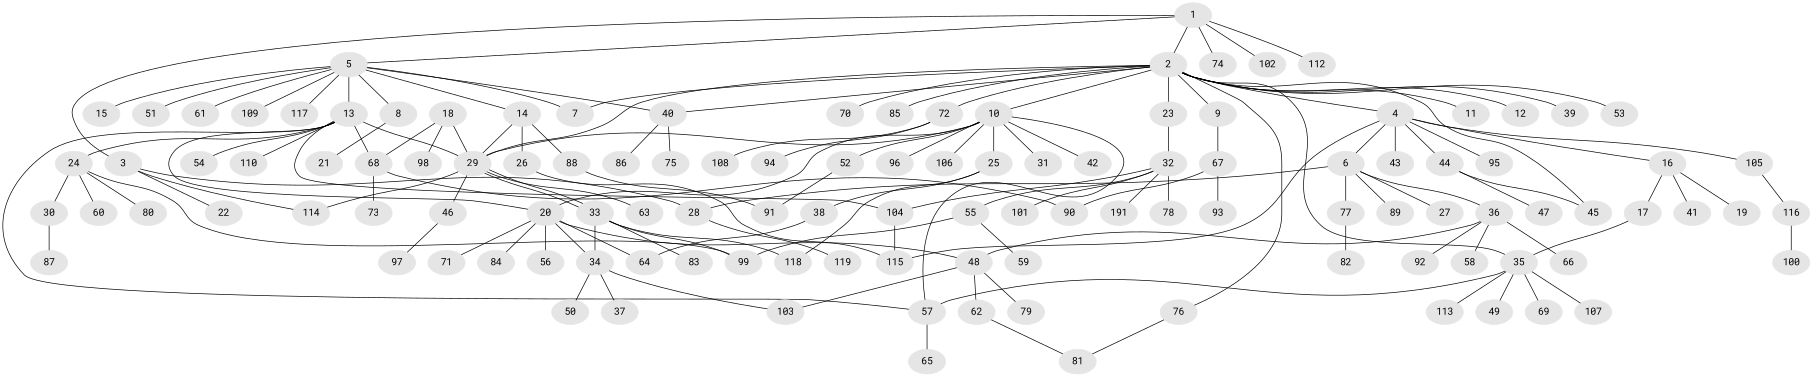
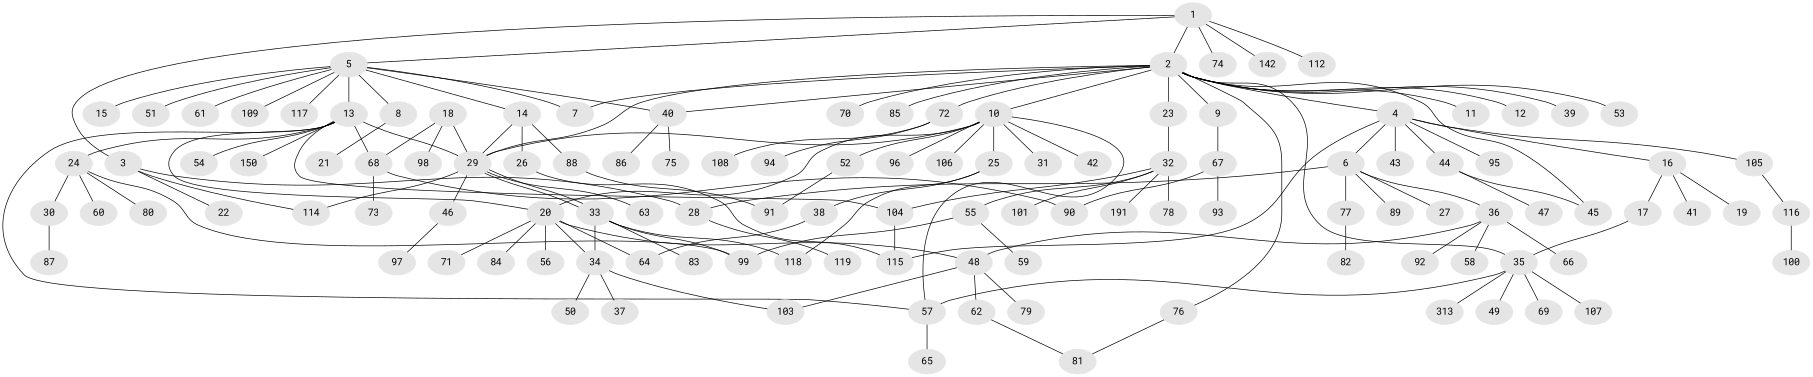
(1267, 65) -> (1267, 65)
(248, 164) -> (248, 164)
(1445, 312) -> (1445, 312)
